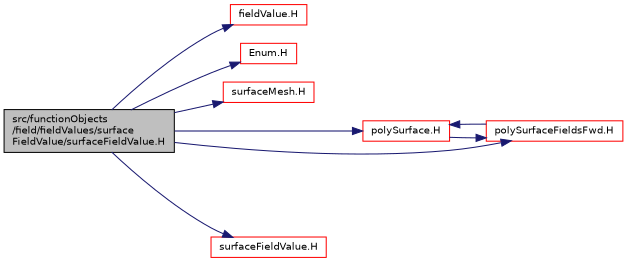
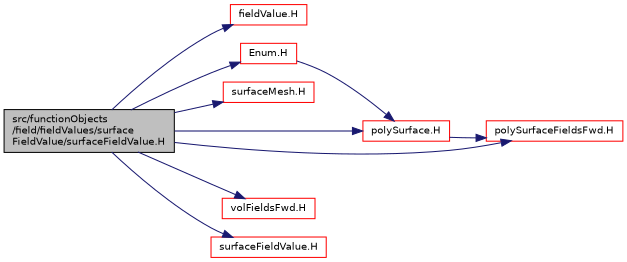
(473, 124) -> (344, 83)
none -> (269, 208)
